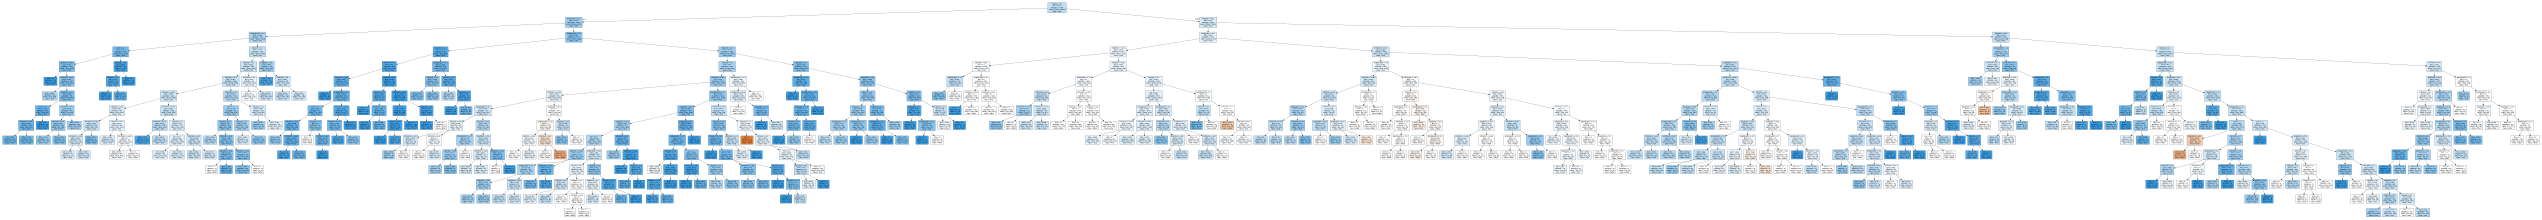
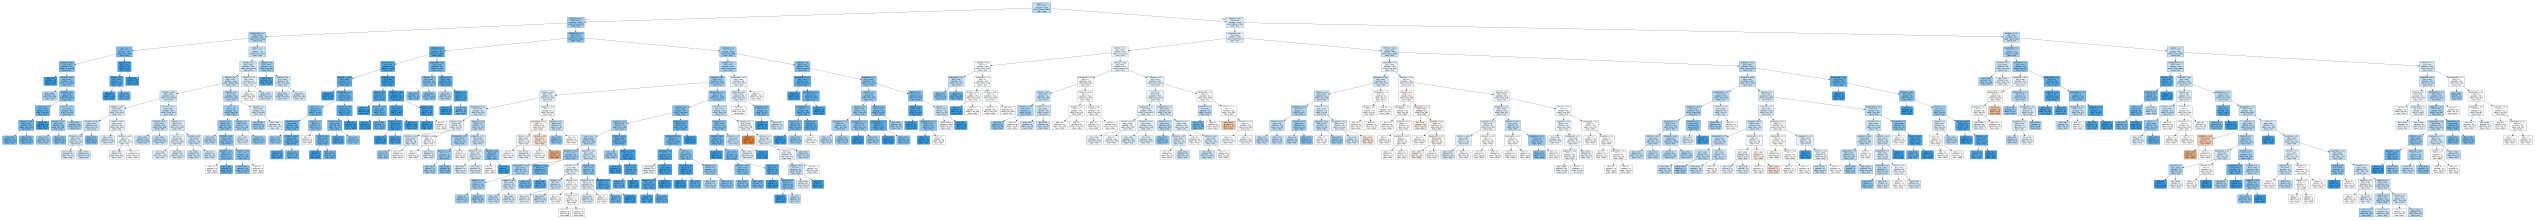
(955, 96) -> (956, 96)
(142, 140) -> (142, 140)
none -> (330, 155)
(2243, 184) -> none
